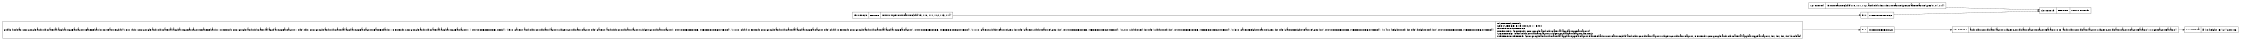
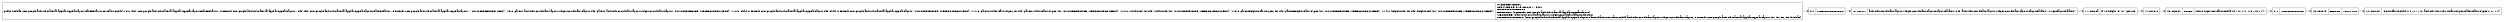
(1992, 9) -> (2361, 11)
(2080, 10) -> (2350, 11)
none -> (2151, 11)
(1881, 30) -> (1830, 11)
